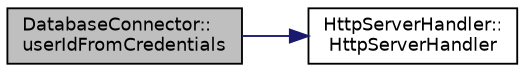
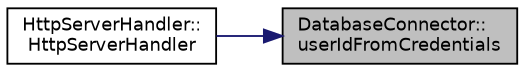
(266, 36) -> (240, 36)
